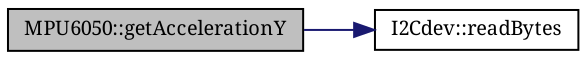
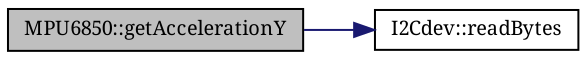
(156, 30) -> (156, 30)
